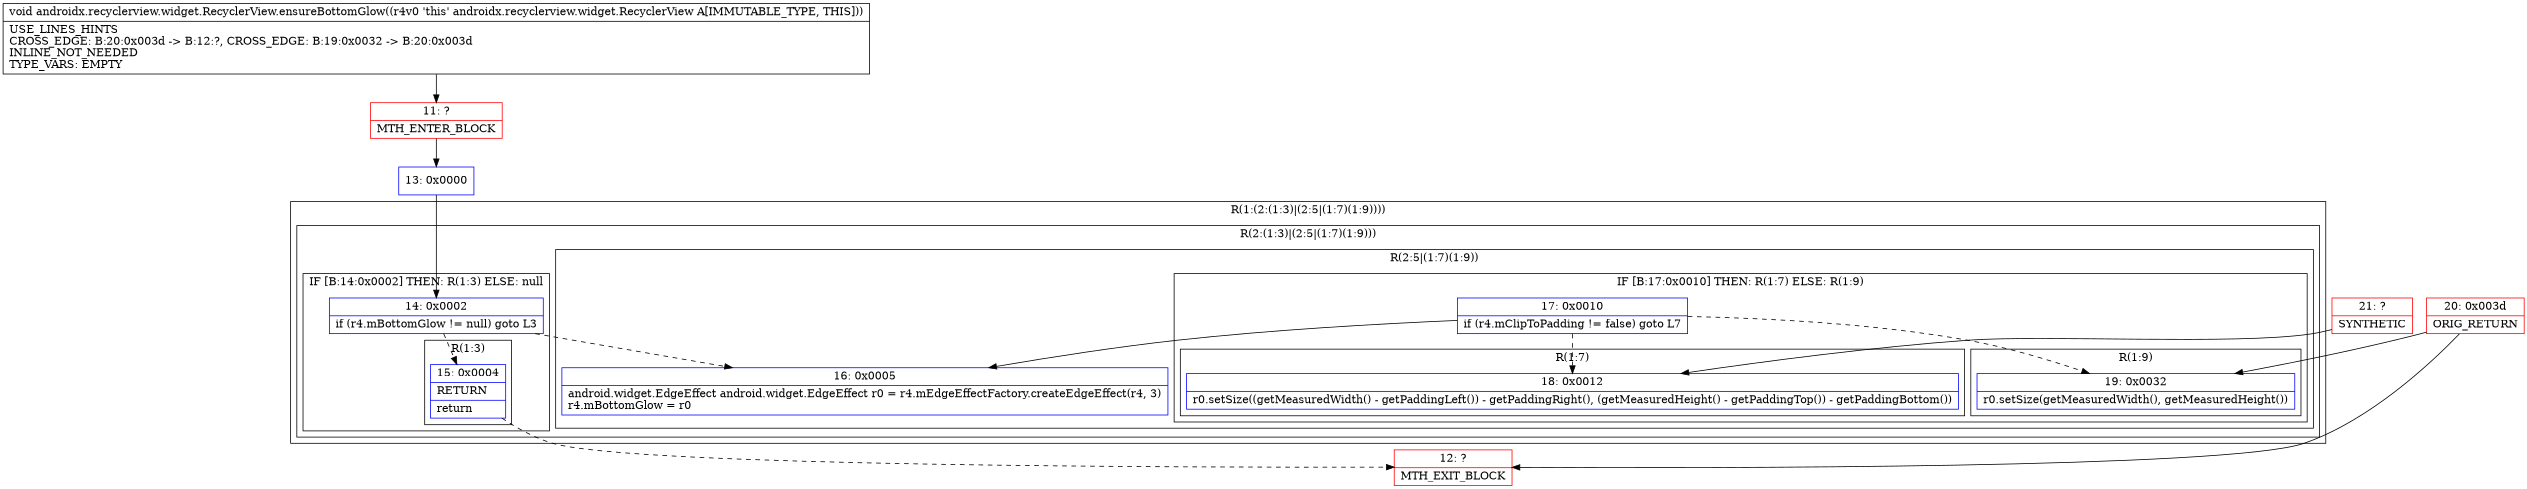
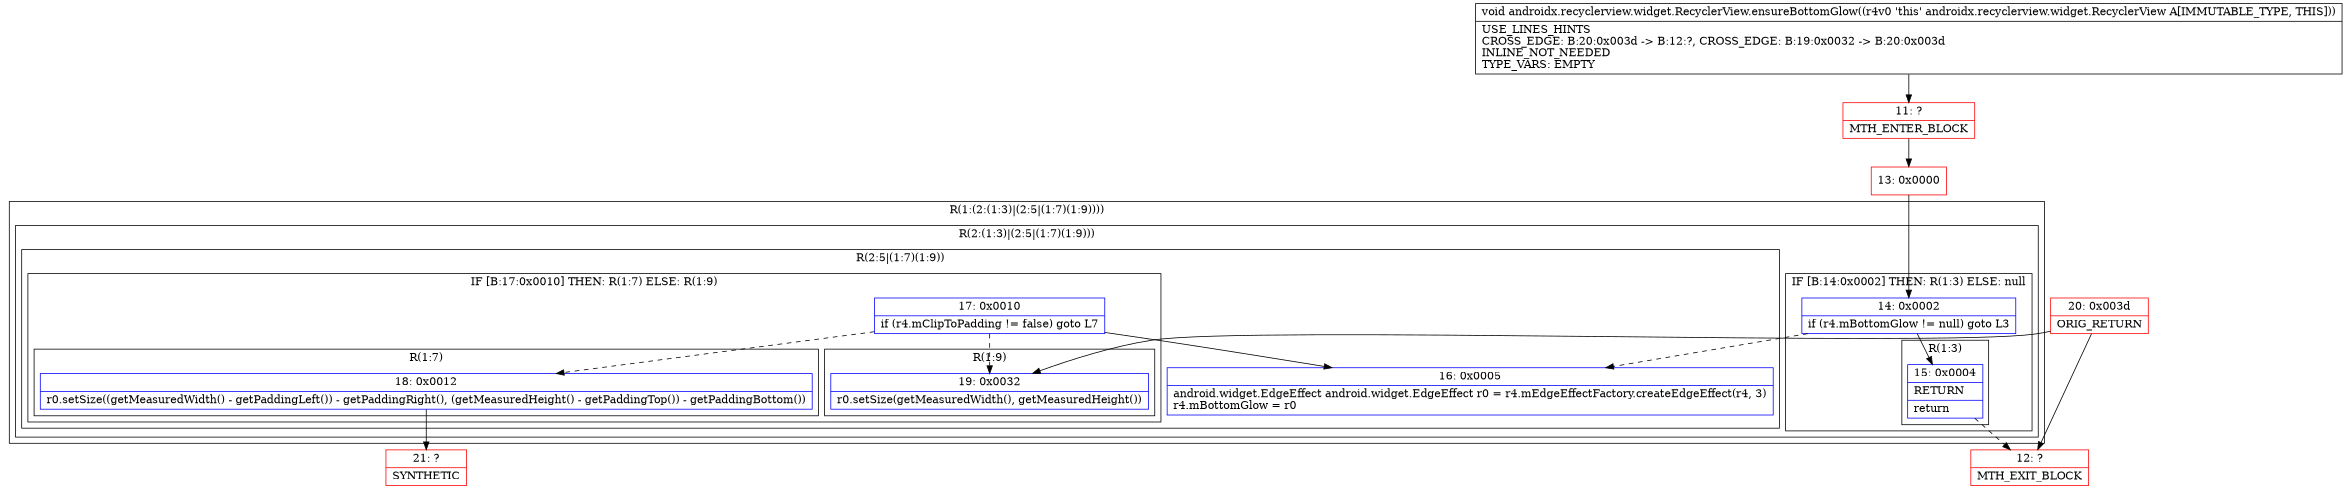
(436, 181) -> (1909, 181)
(2010, 339) -> (426, 426)
(449, 345) -> (1923, 346)
